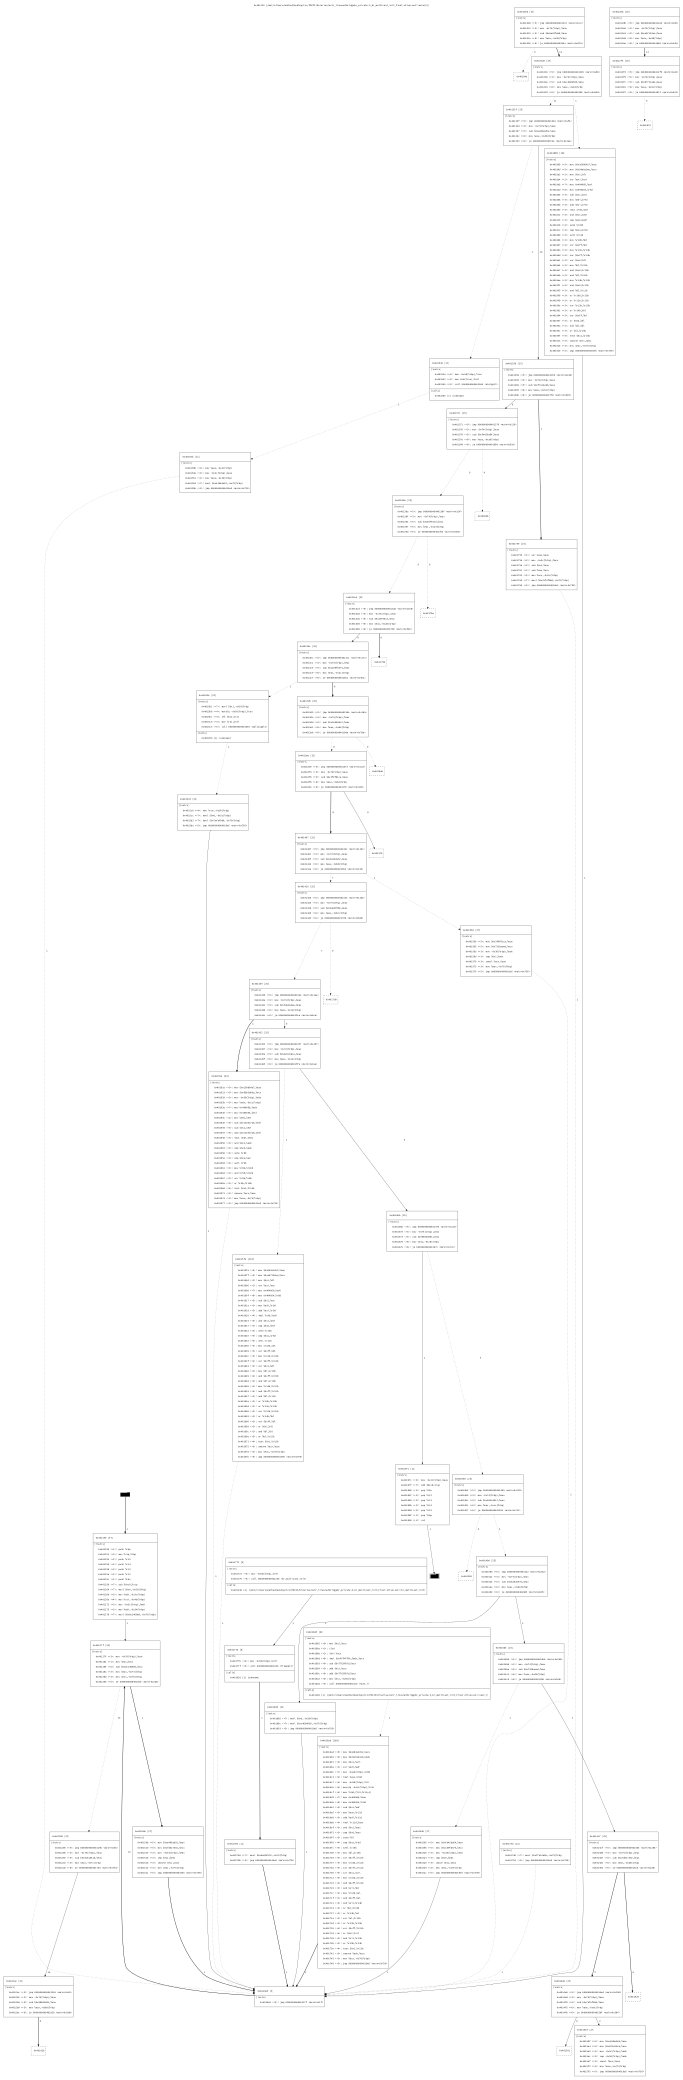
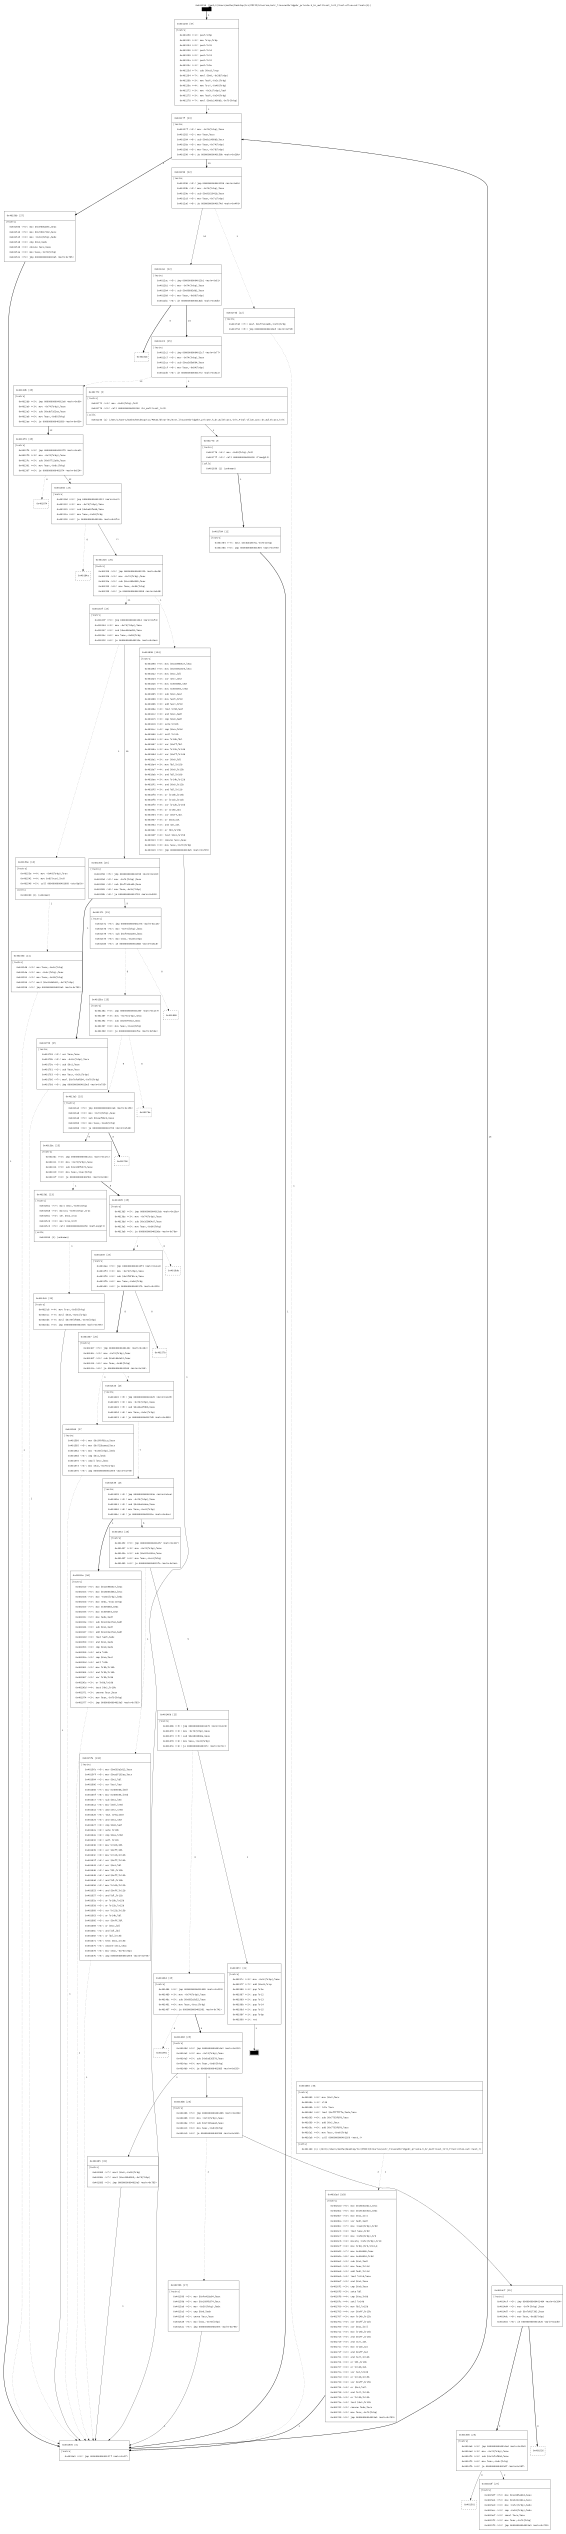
(558, 51) -> (107, 539)
none -> (234, 257)
none -> (187, 357)
none -> (67, 479)
(331, 1000) -> none
(500, 1535) -> (198, 2023)
(105, 1758) -> (207, 163)
